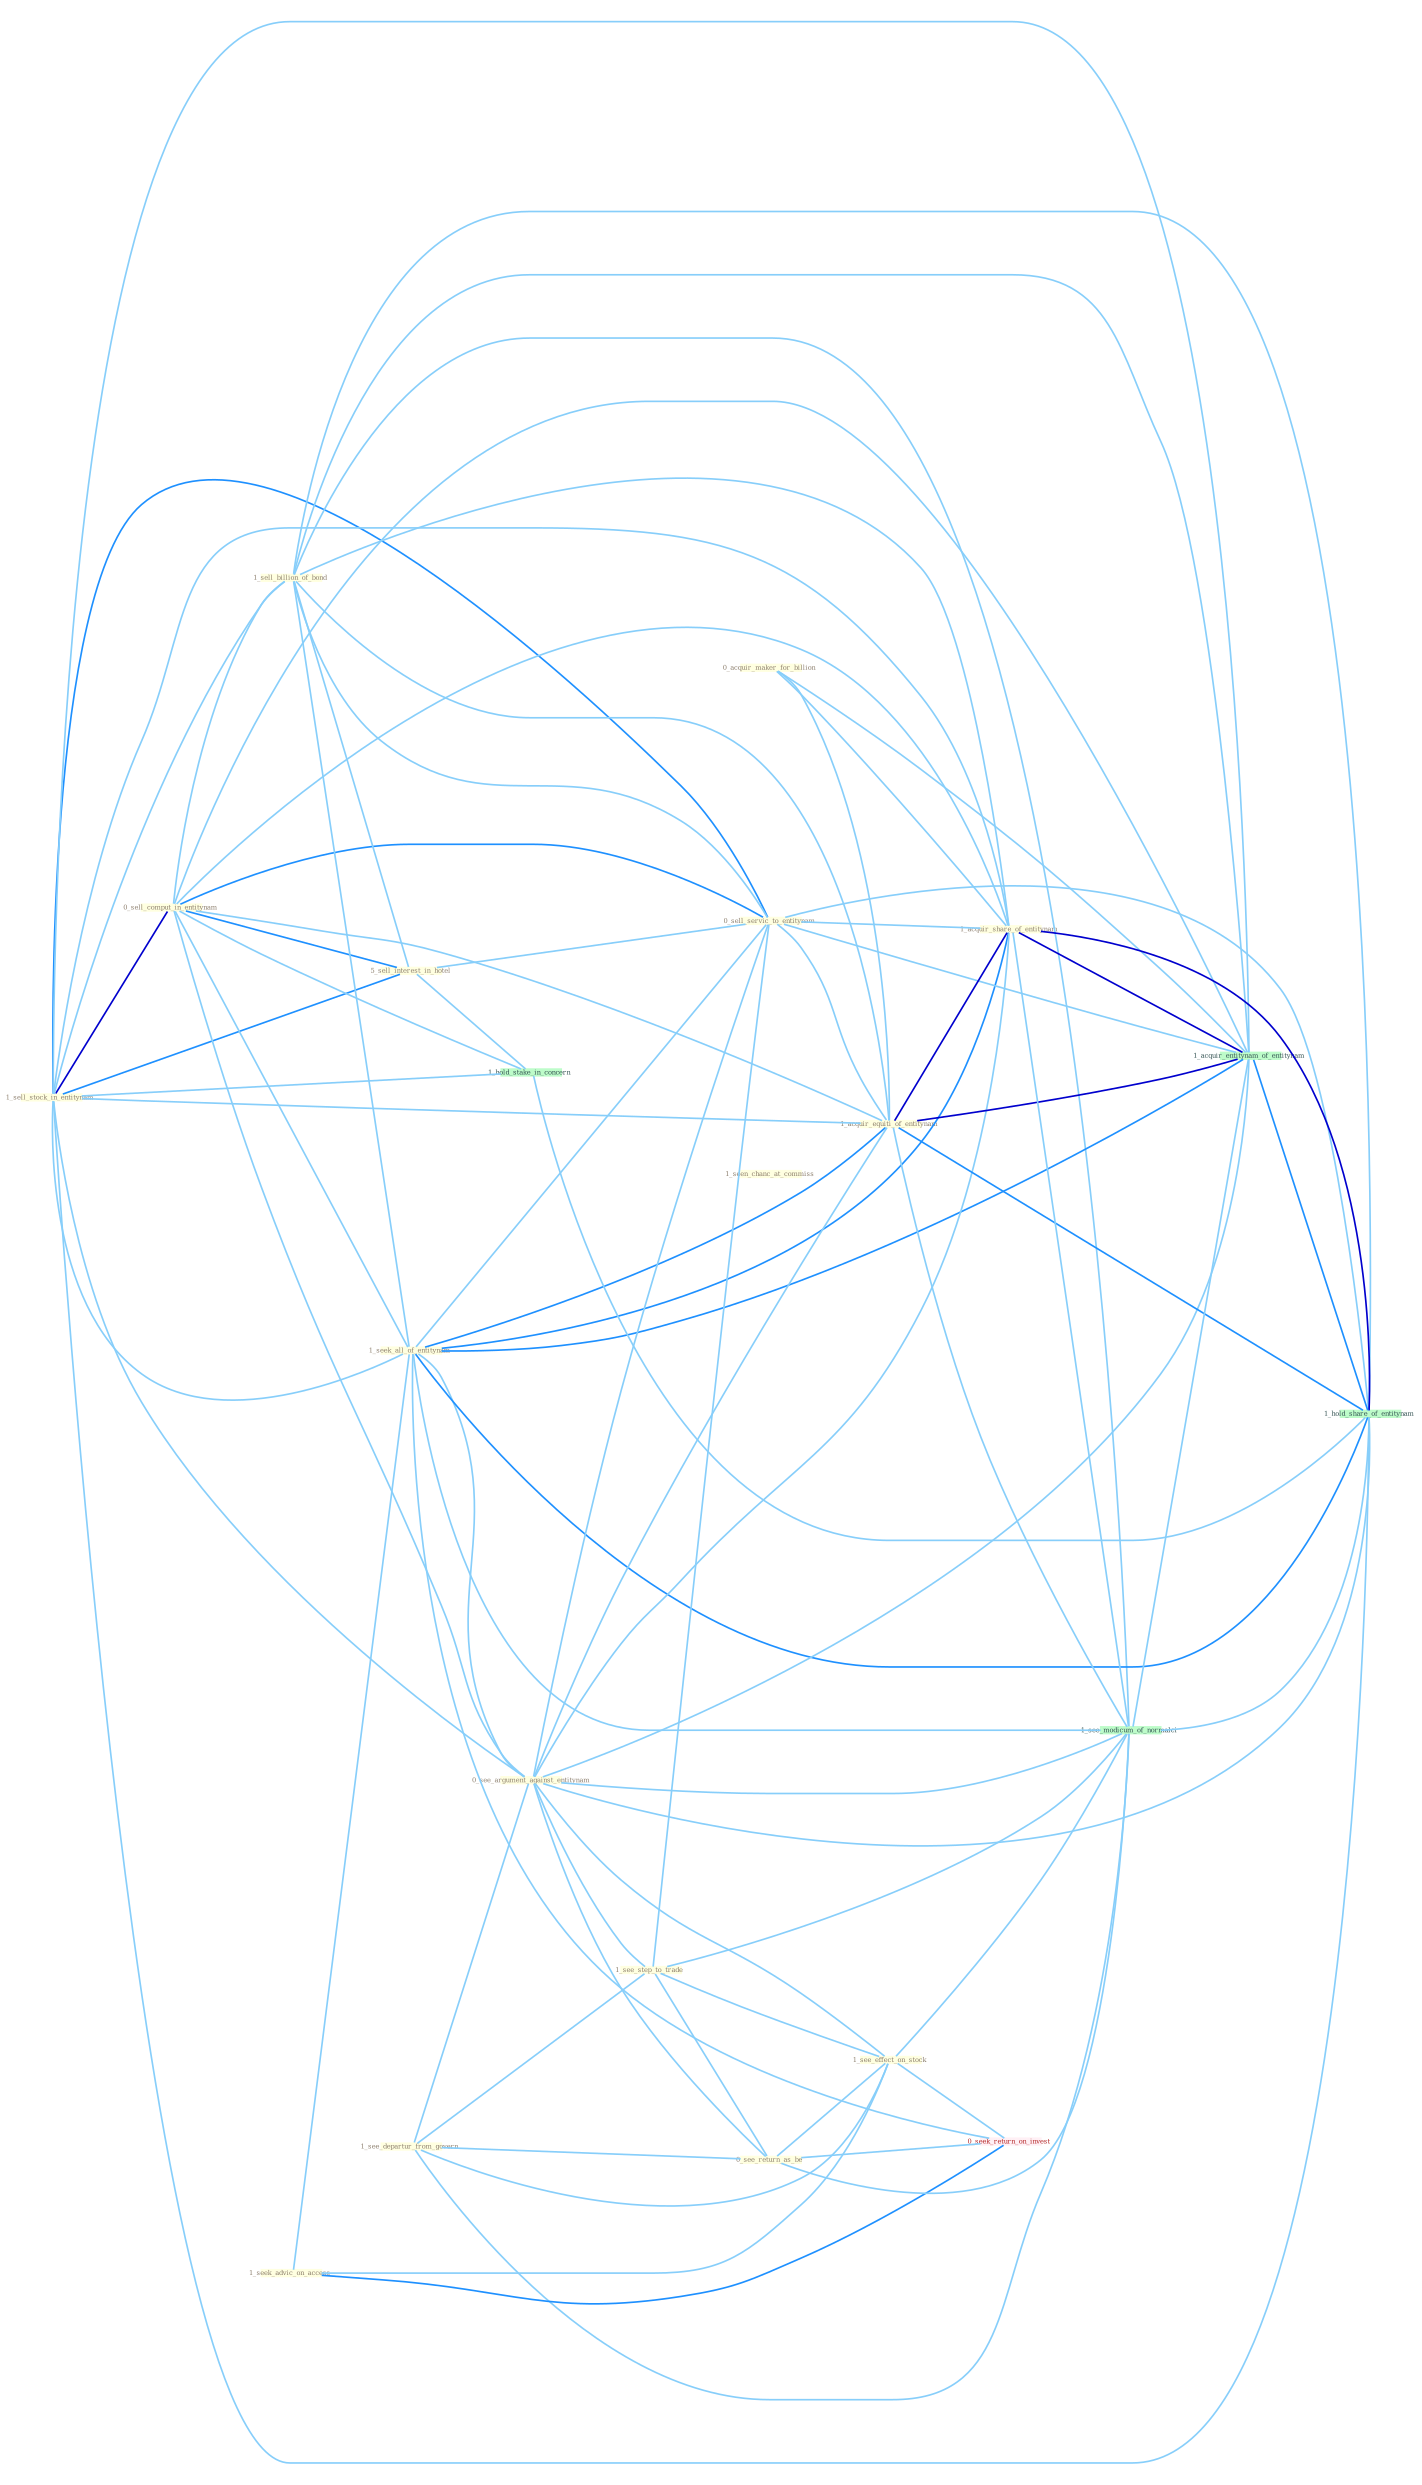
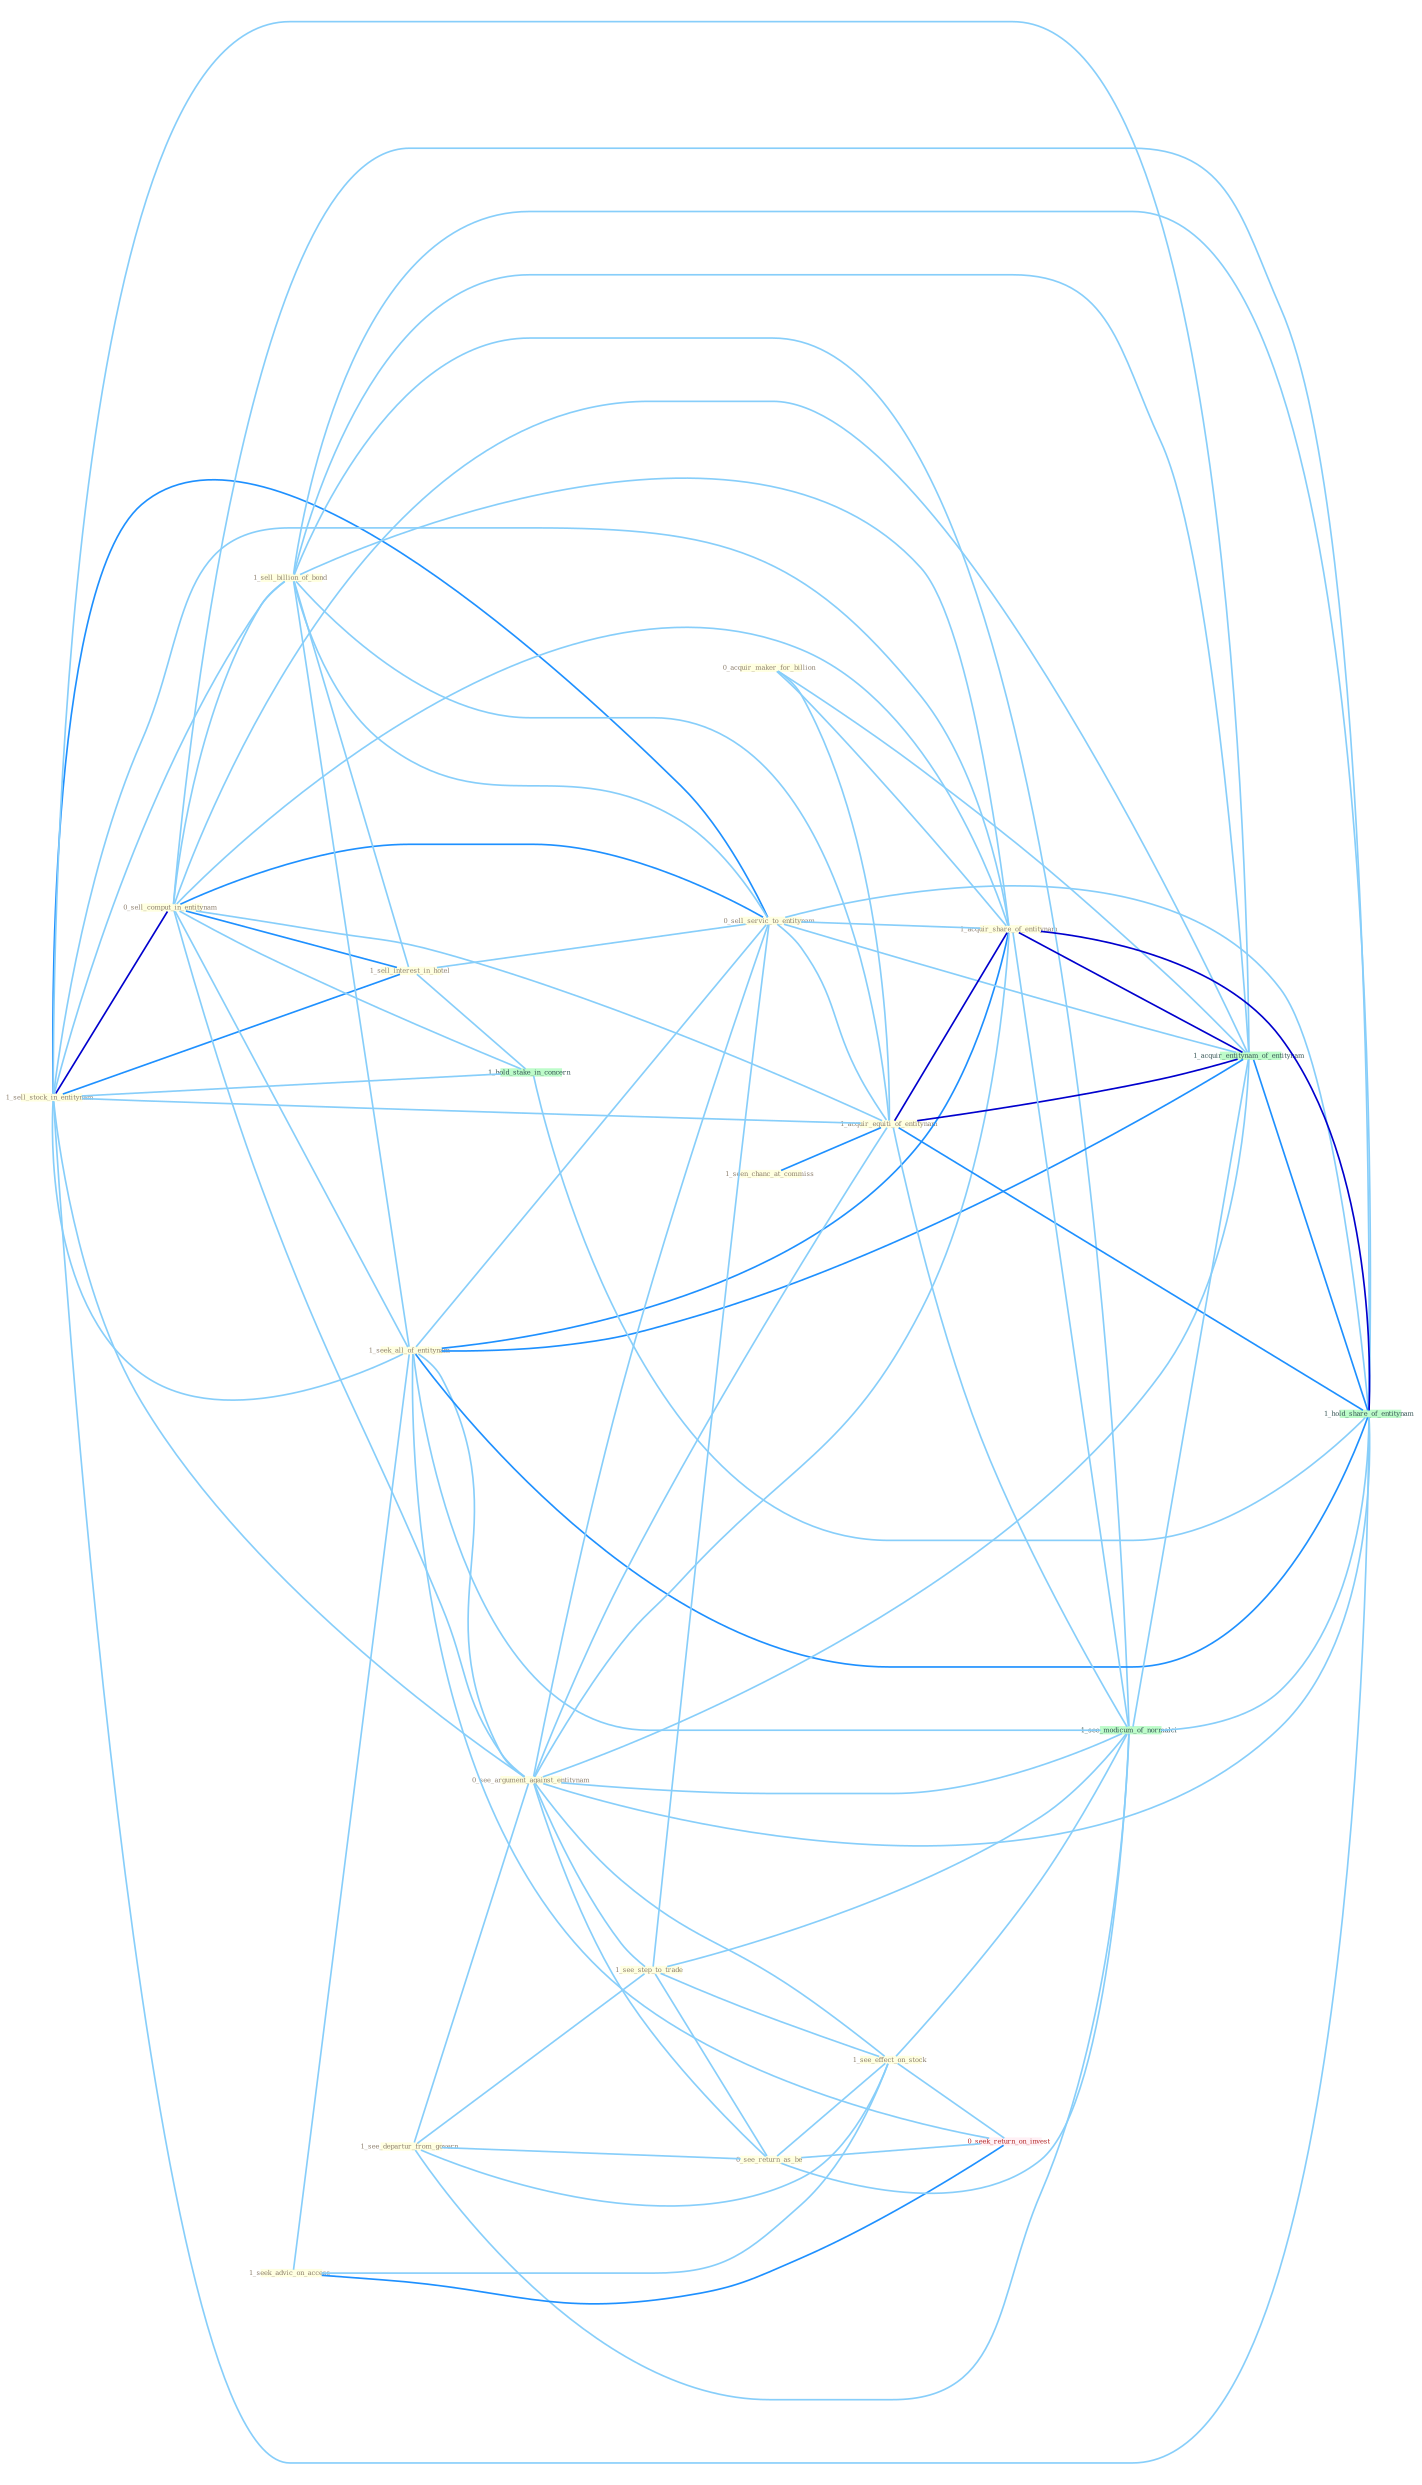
none -> (1033, 148)
(411, 971) -> (411, 971)
(679, 1255) -> (831, 1149)
